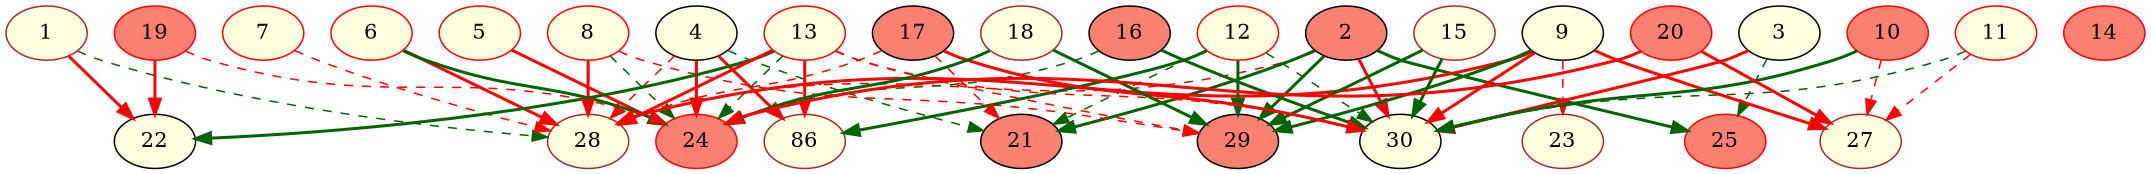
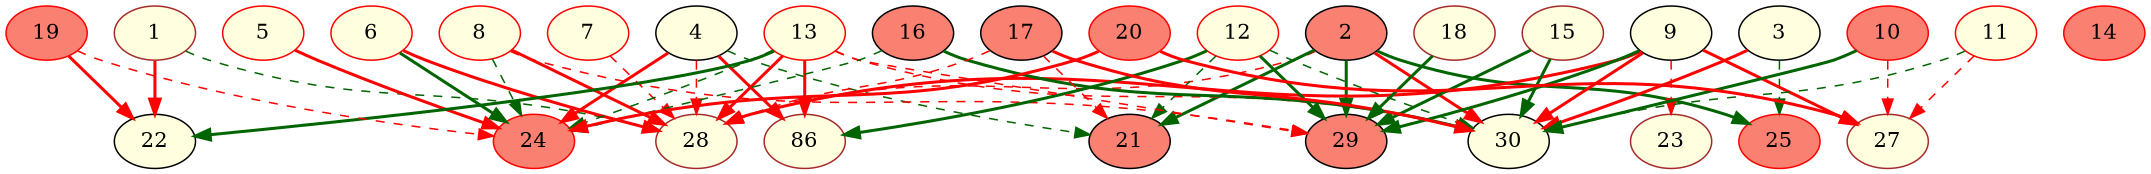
(866, 86) -> none
